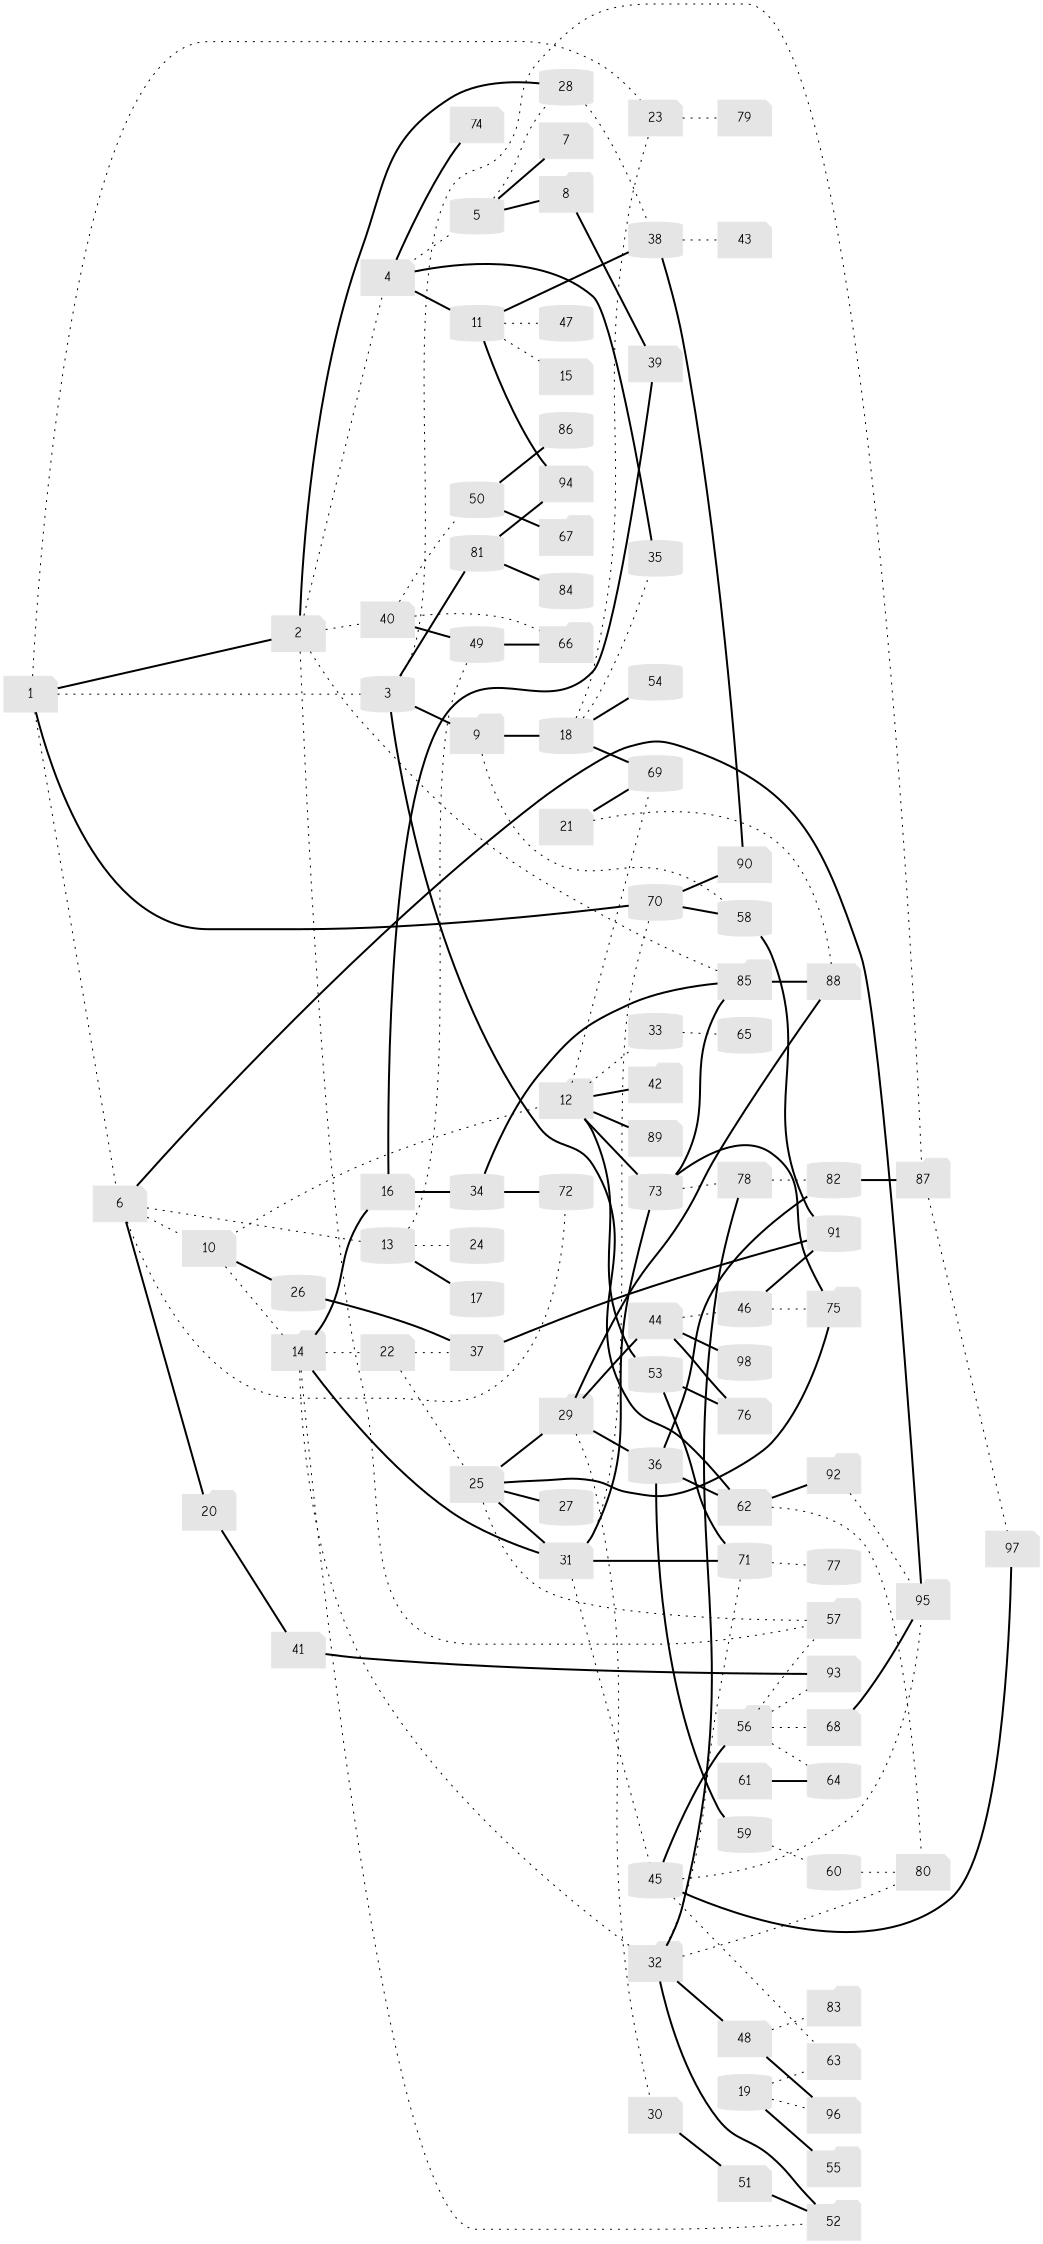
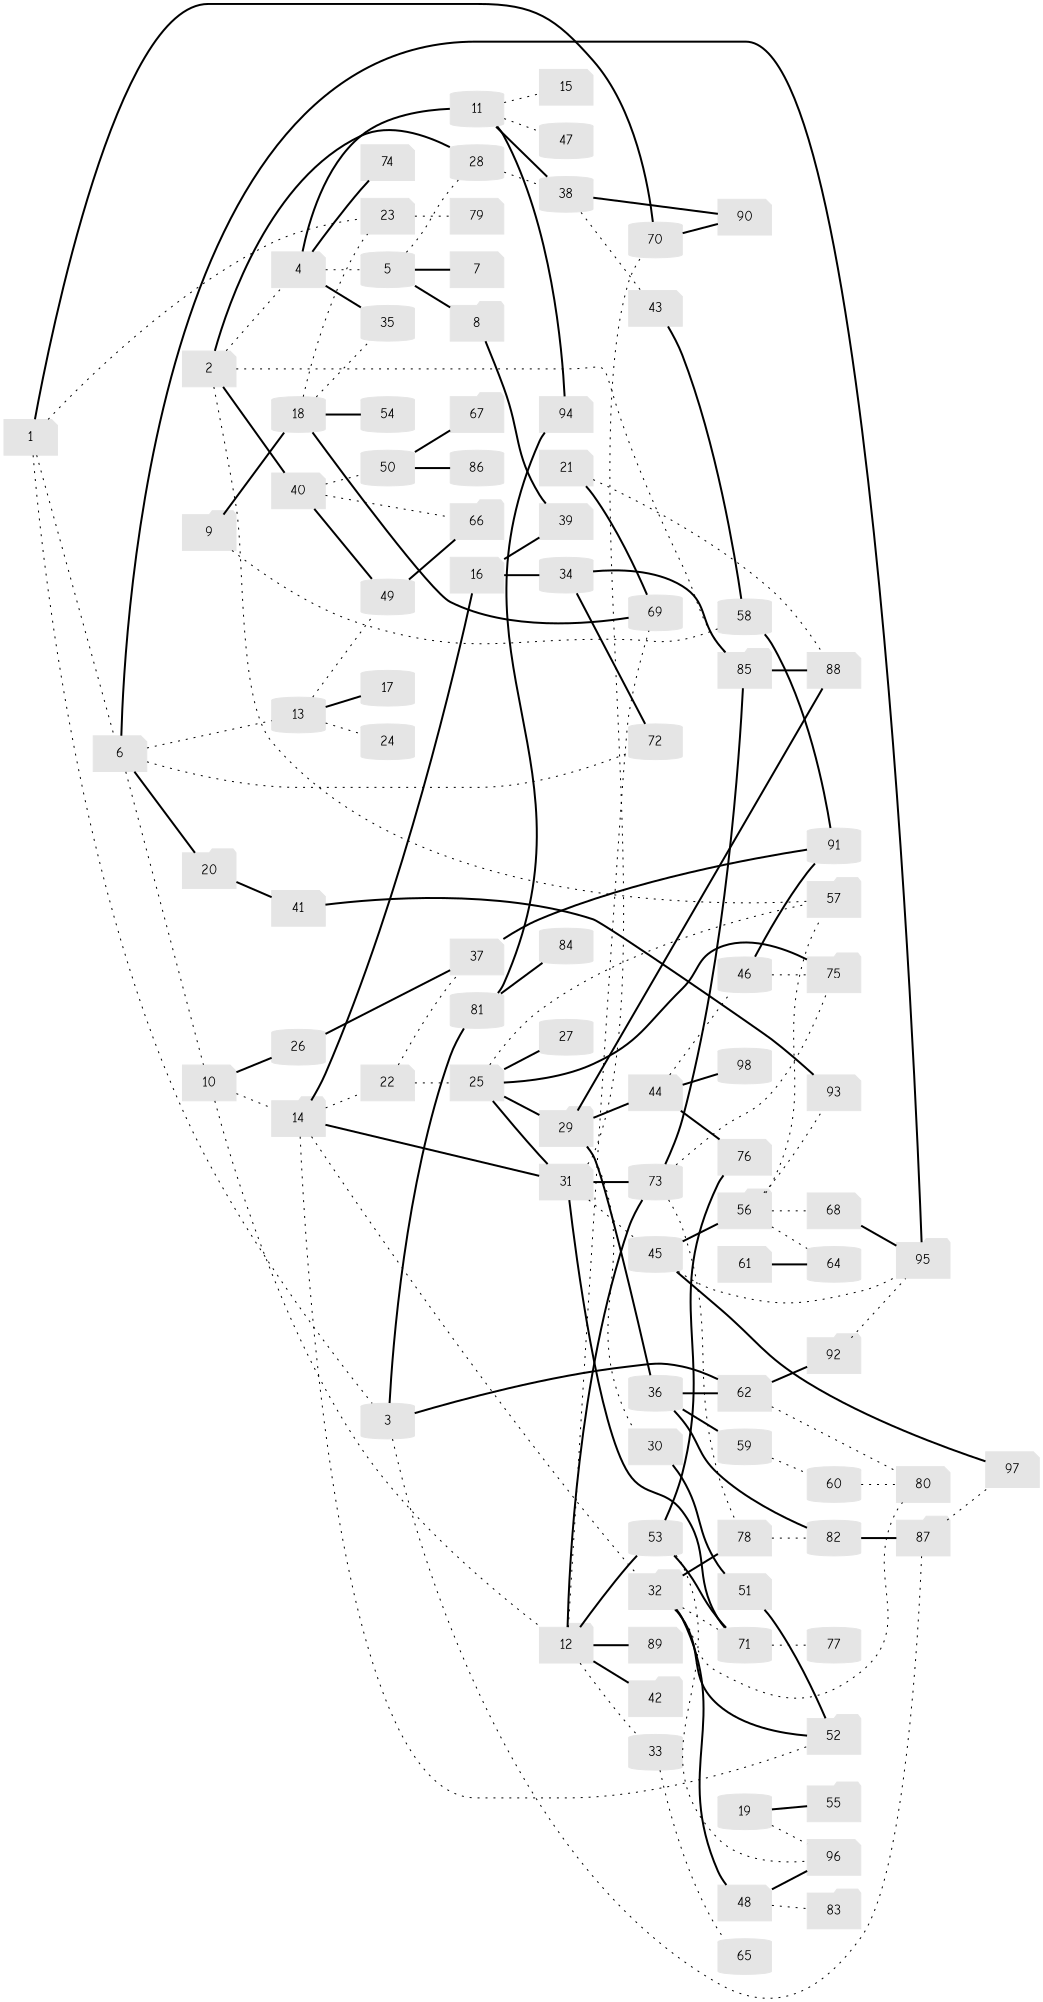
(343, 627) -> (254, 430)
(165, 664) -> none
(433, 715) -> none
(700, 910) -> (714, 460)
(784, 1165) -> (770, 1095)
none -> (683, 1746)
(834, 2062) -> none
